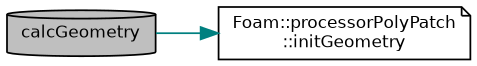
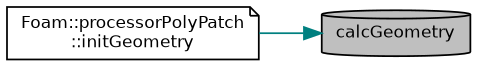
(178, 33) -> (281, 33)
